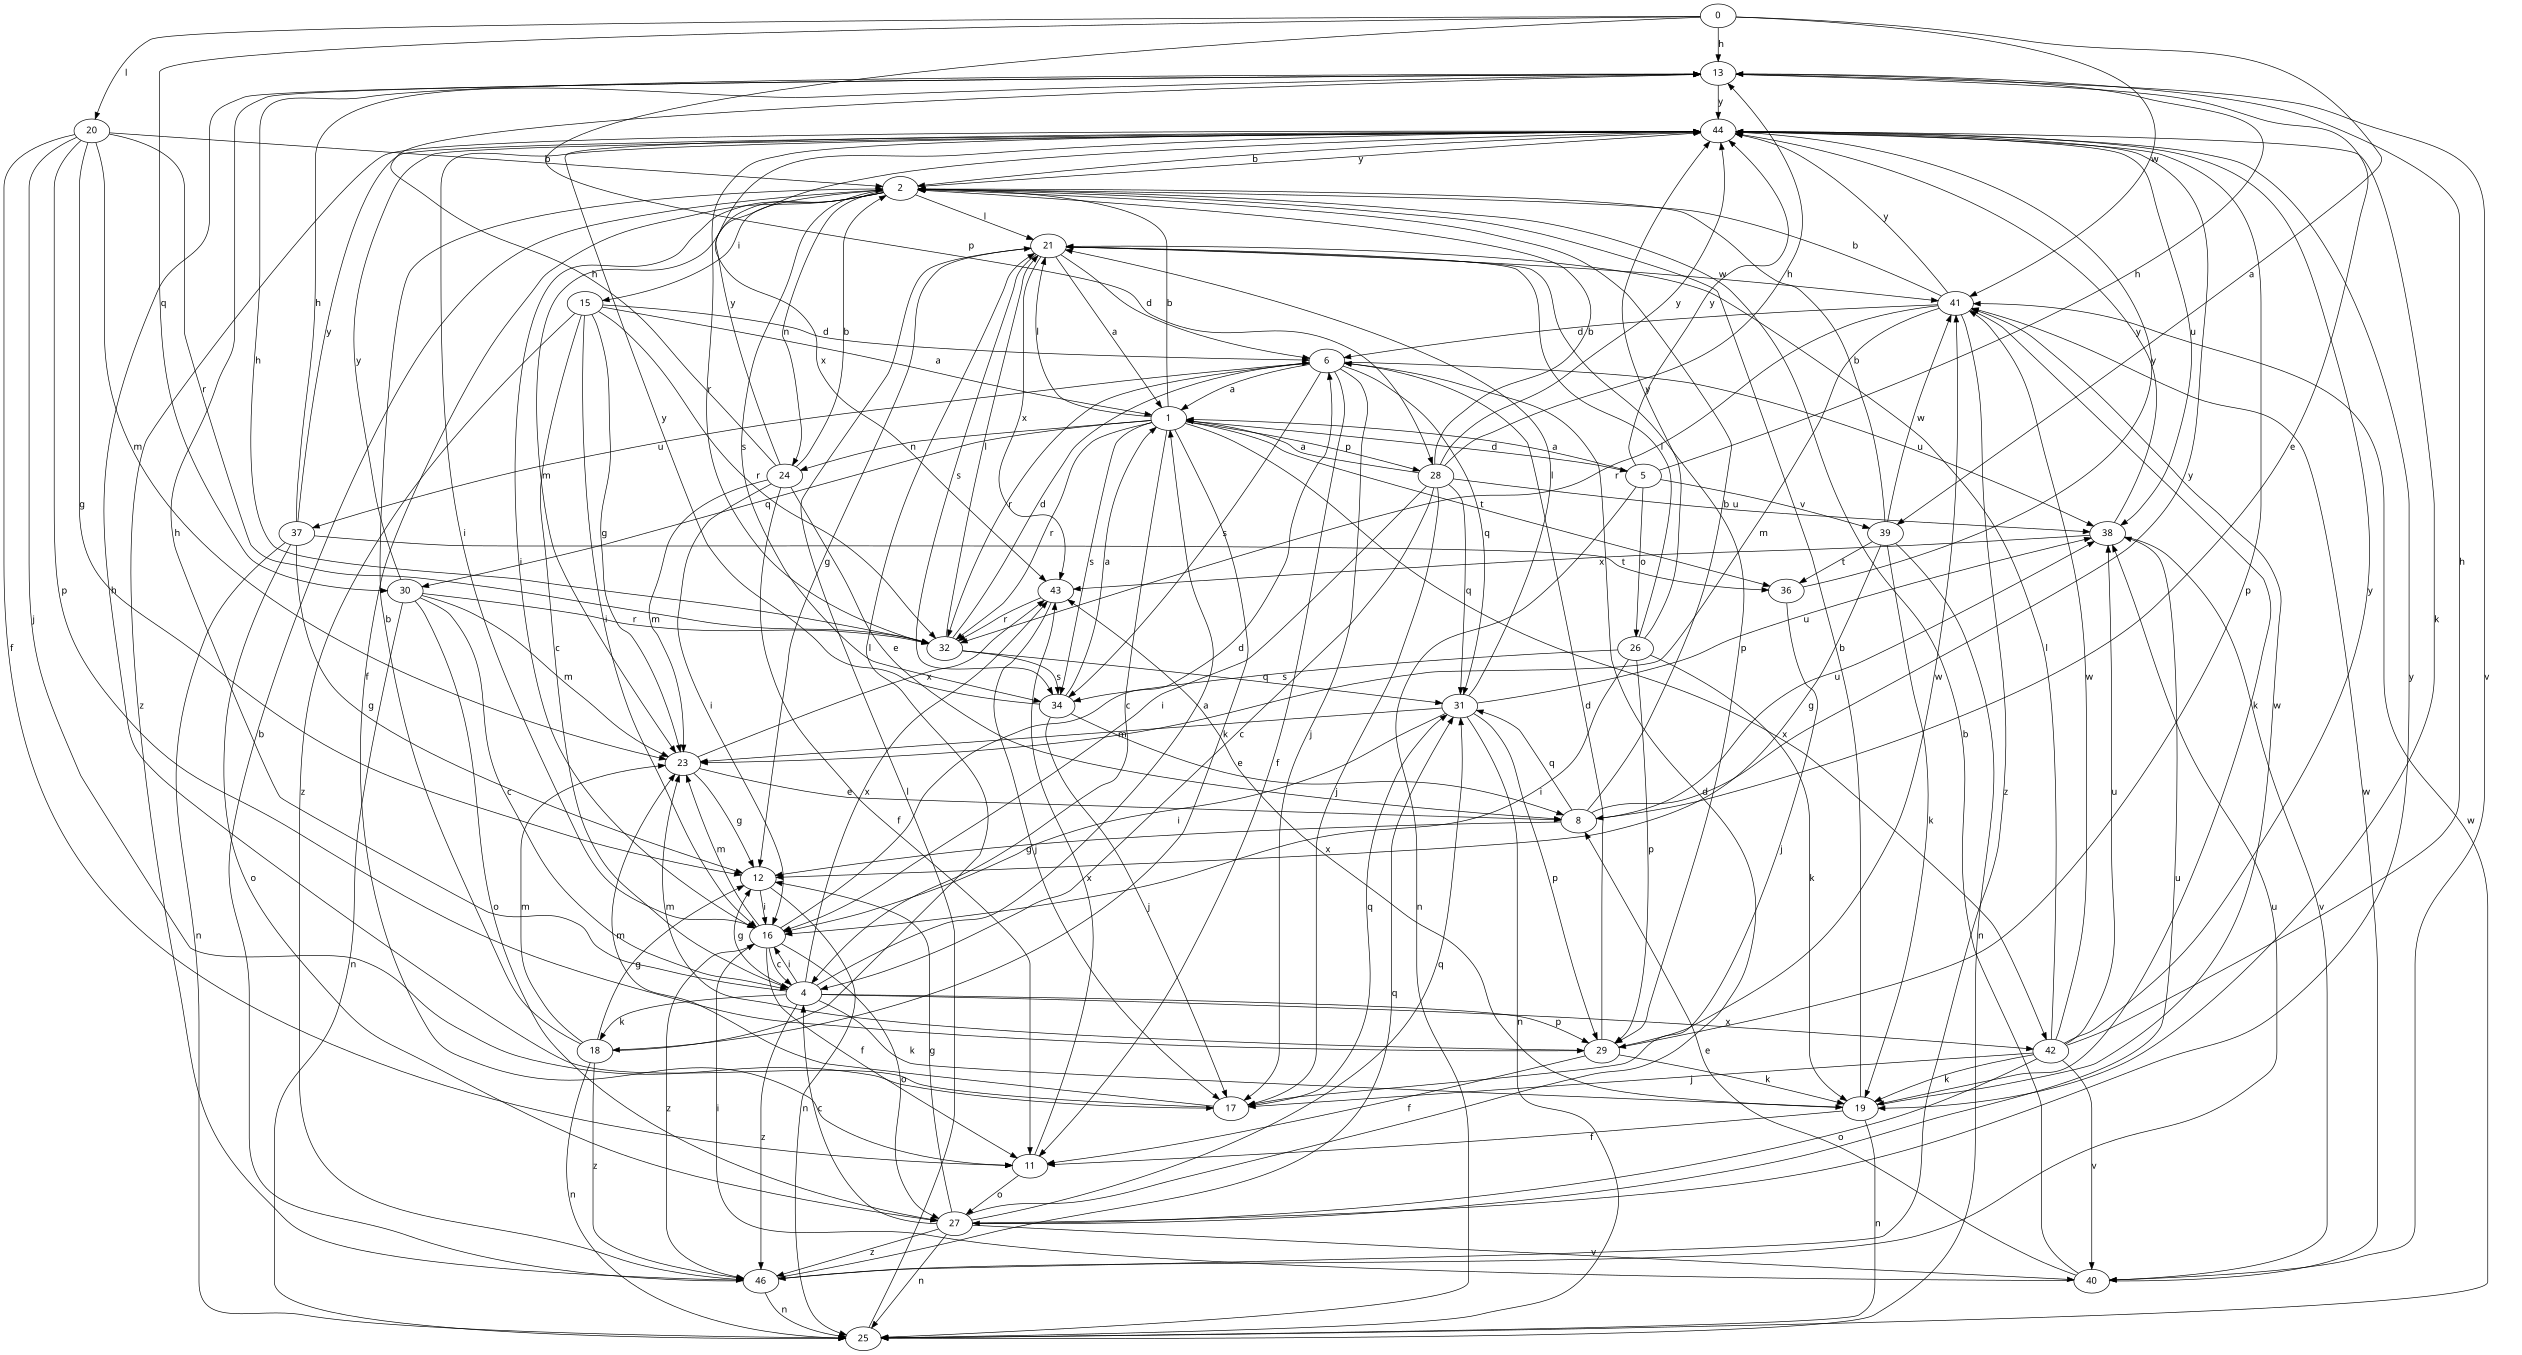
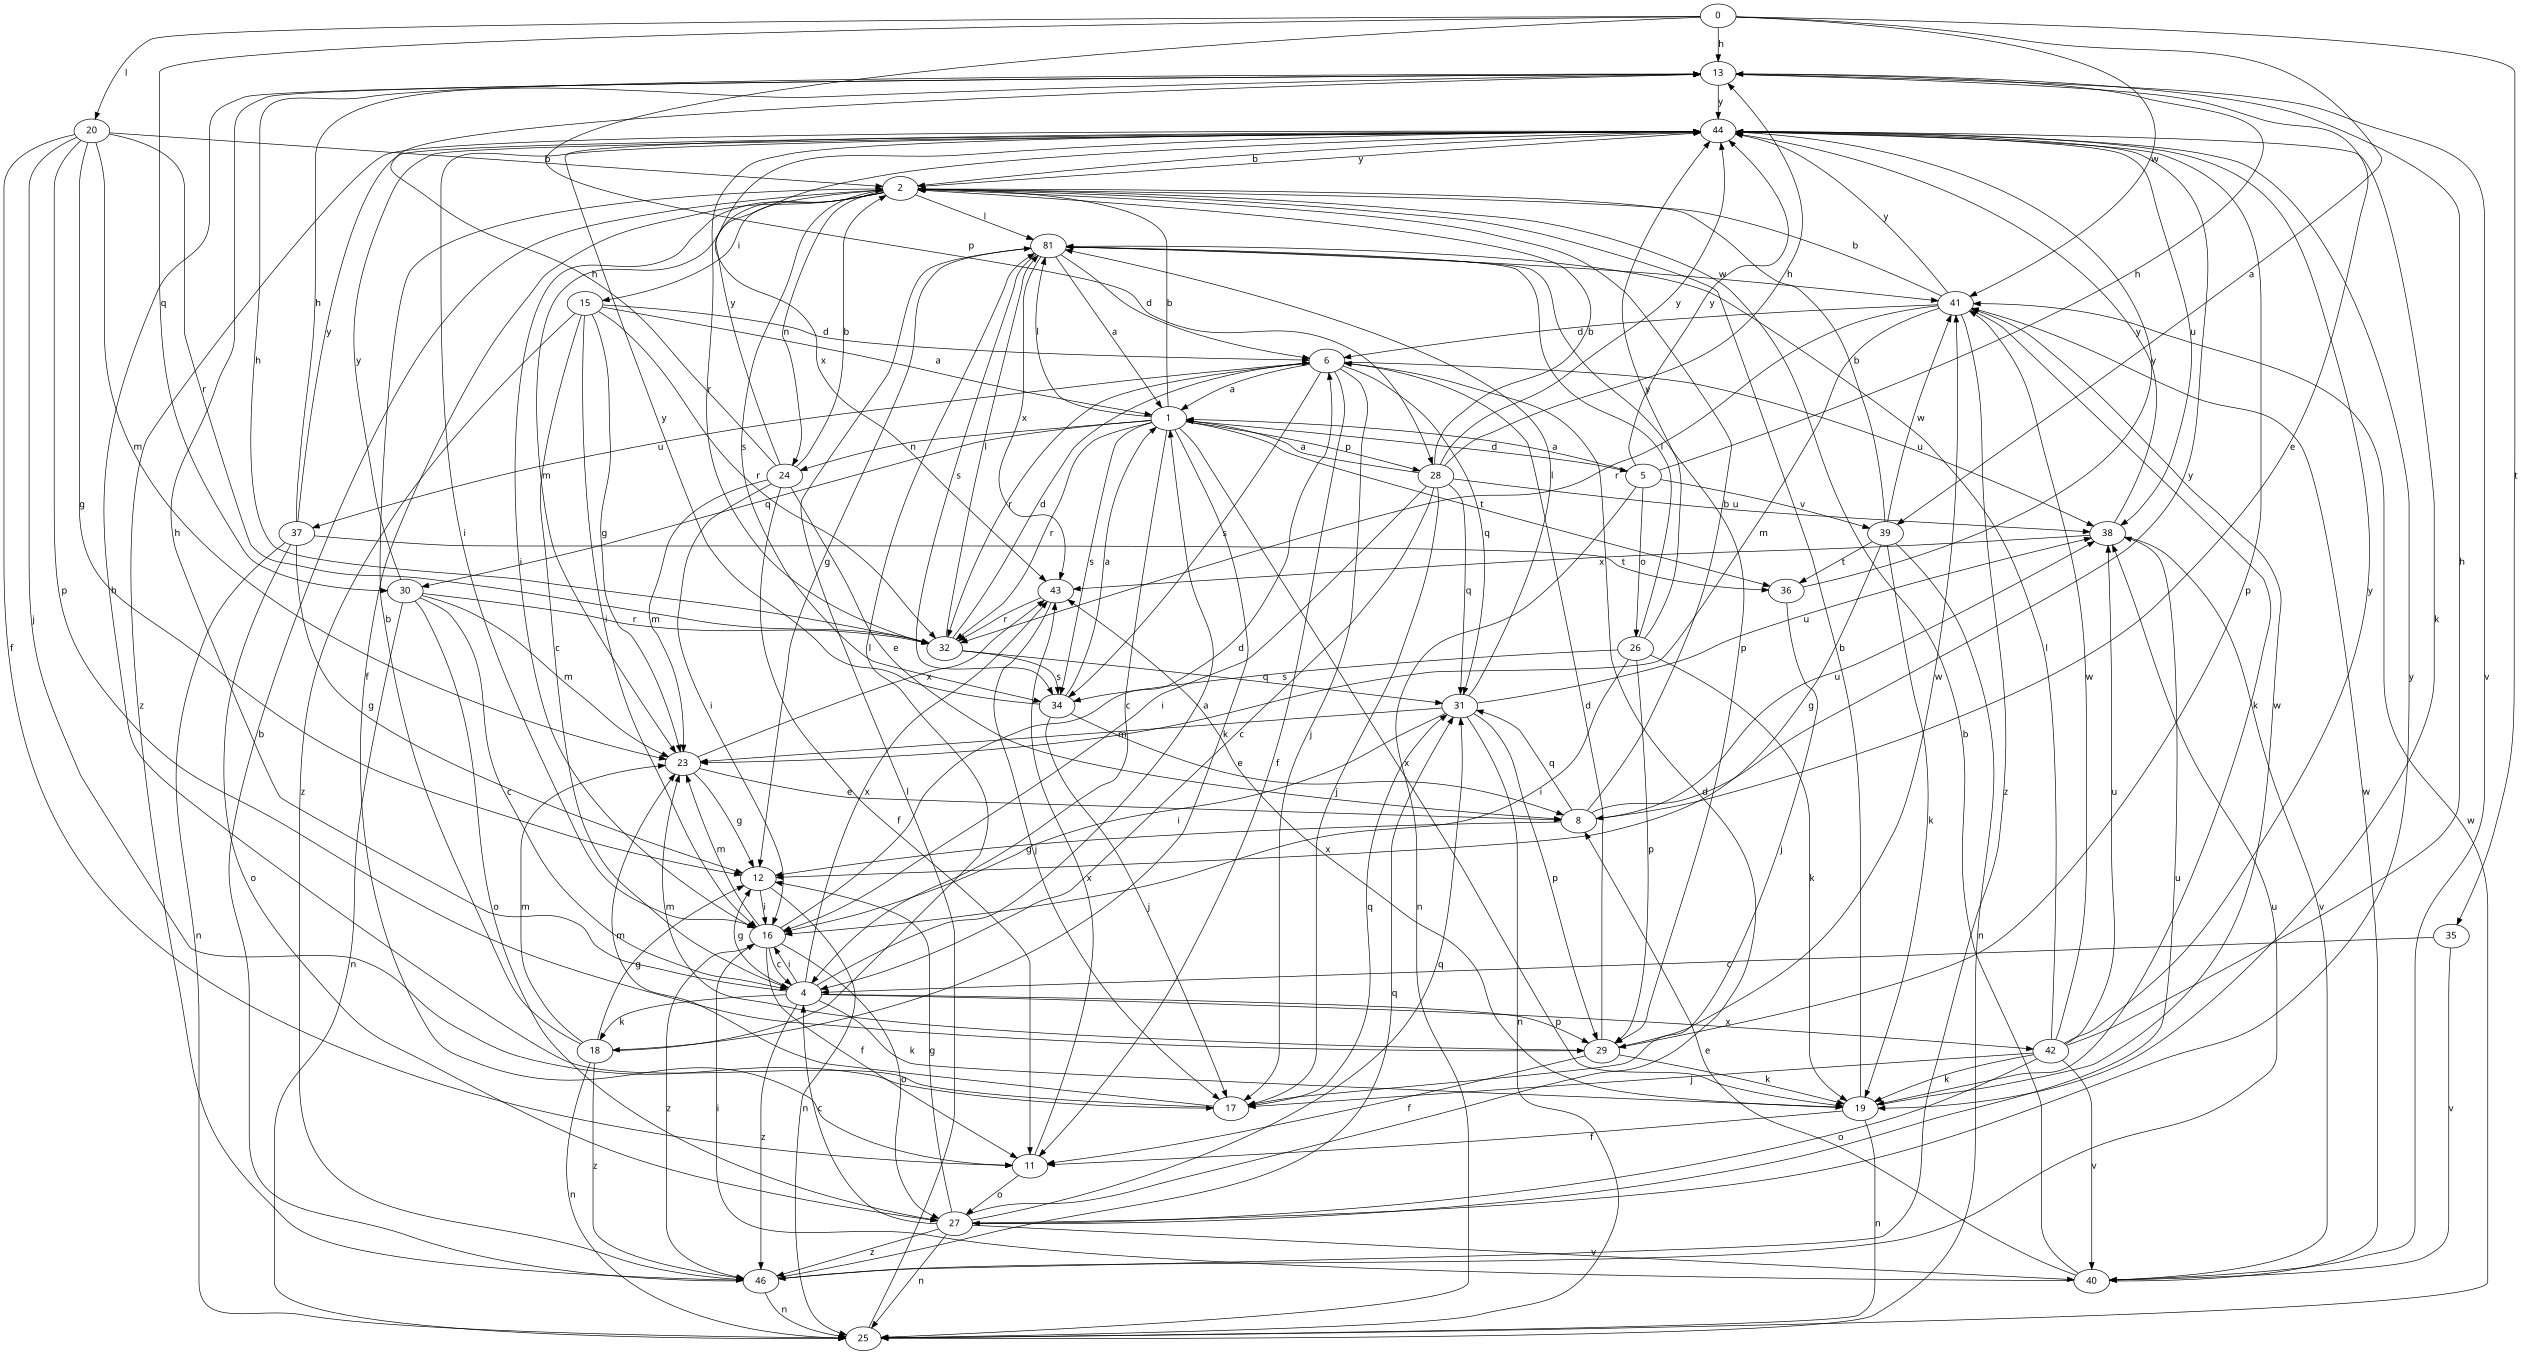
(1049, 246) -> (1049, 246)
(1655, 681) -> (1440, 832)
none -> (2451, 936)
